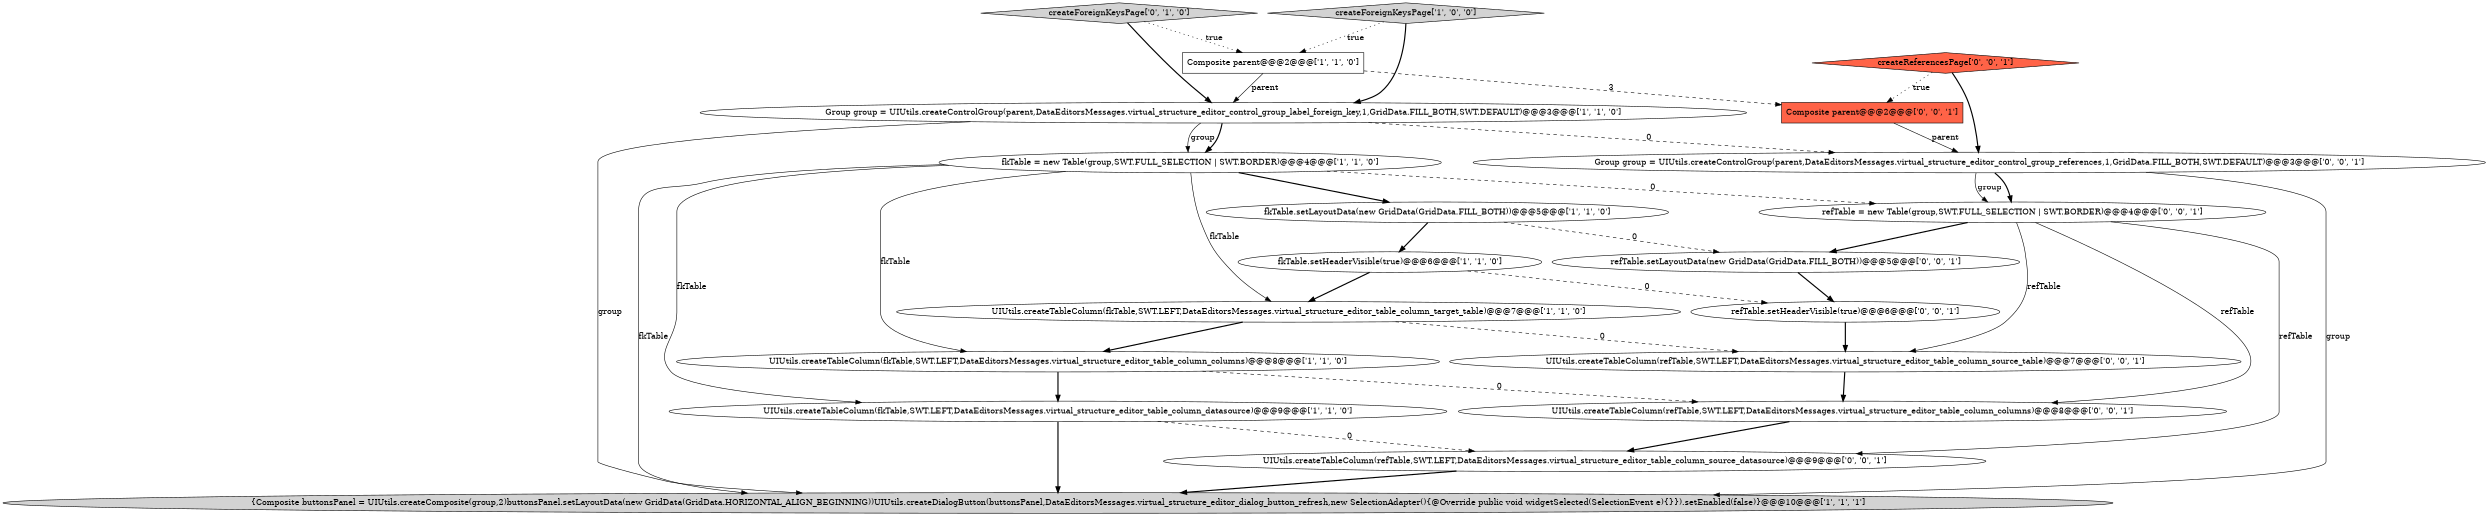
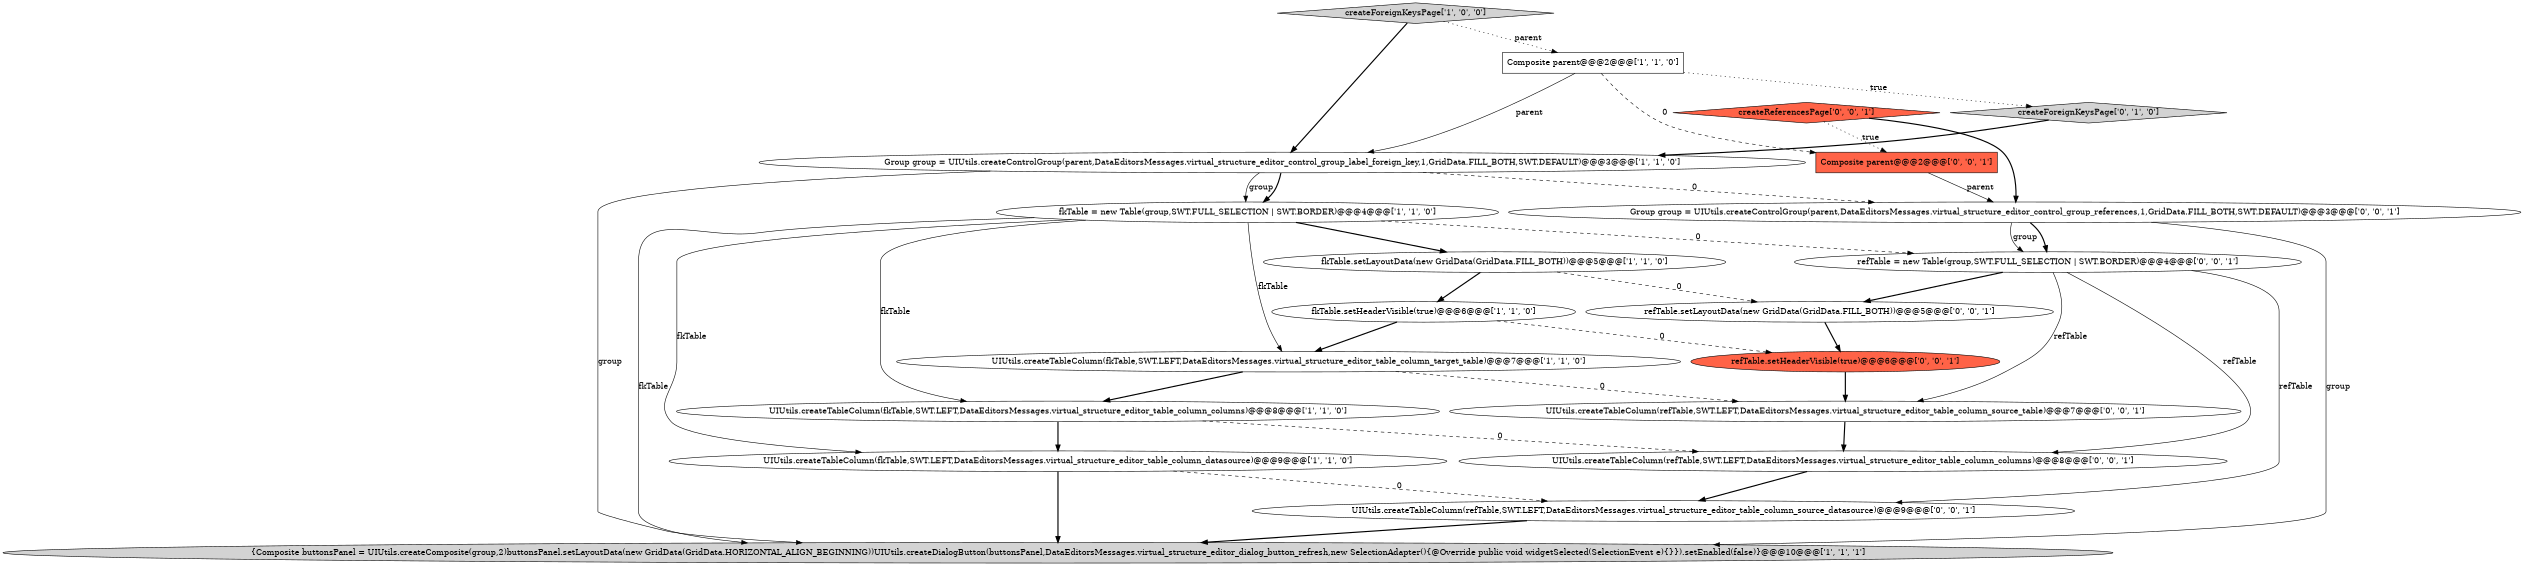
(1190, 36) -> (1855, 89)
(1356, 38) -> (1528, 38)
(1611, 88) -> (1665, 113)
(1845, 312) -> (1845, 362)
